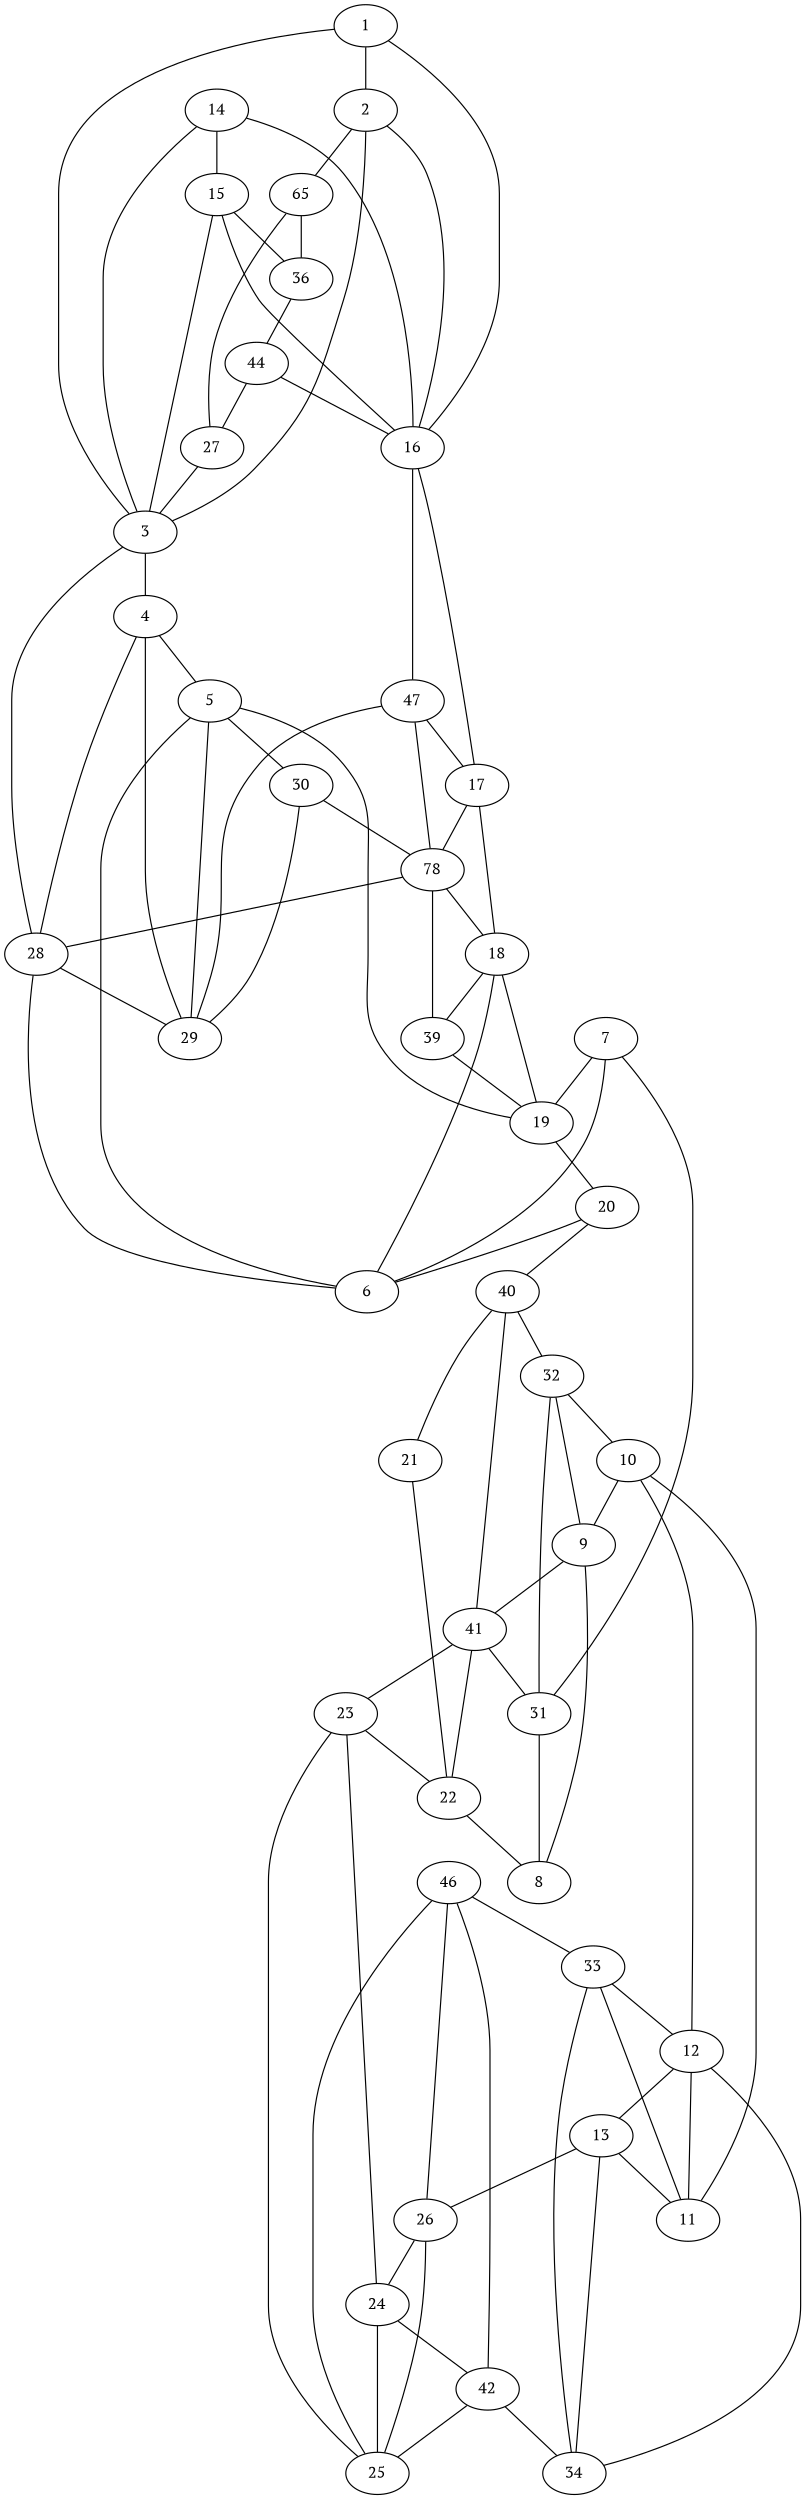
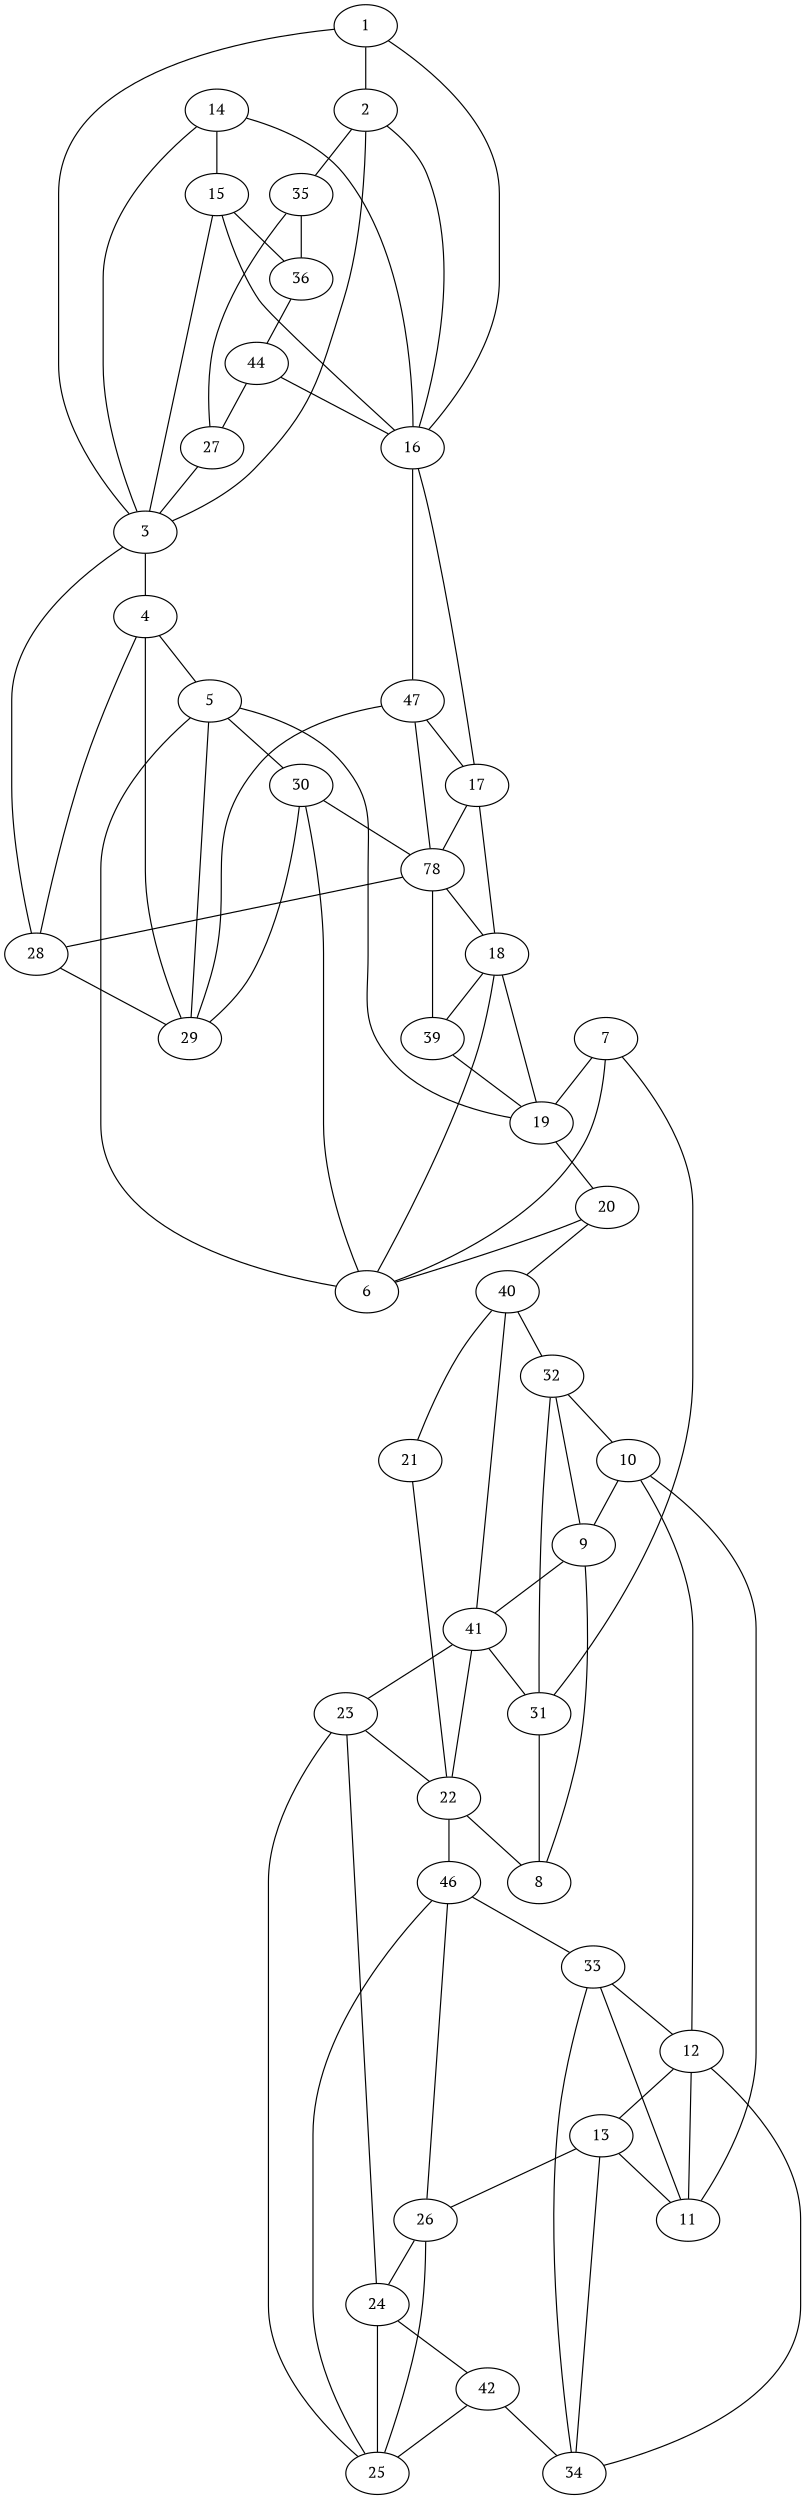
(301, 195) -> (301, 195)
(83, 1226) -> (324, 1041)
(490, 2133) -> (449, 1841)
